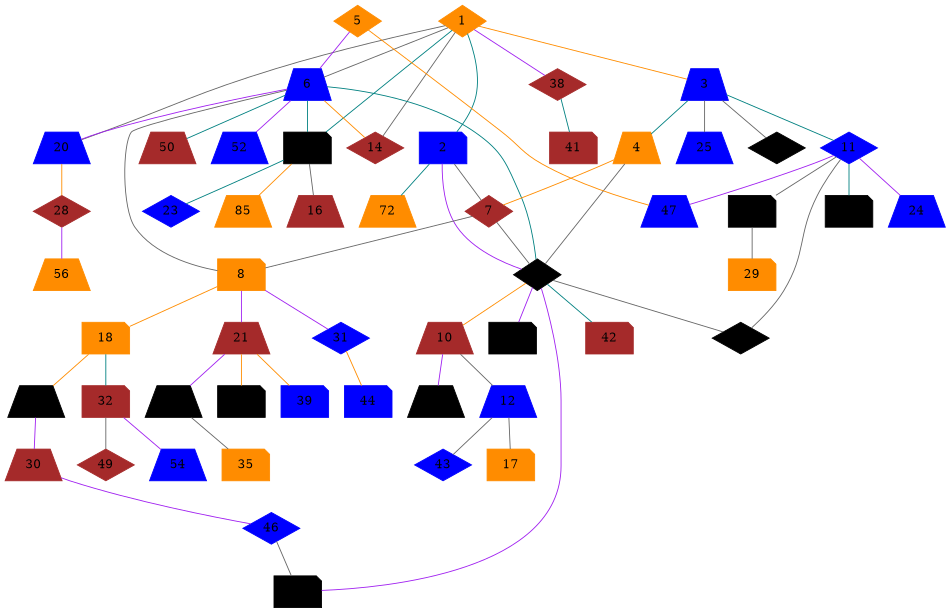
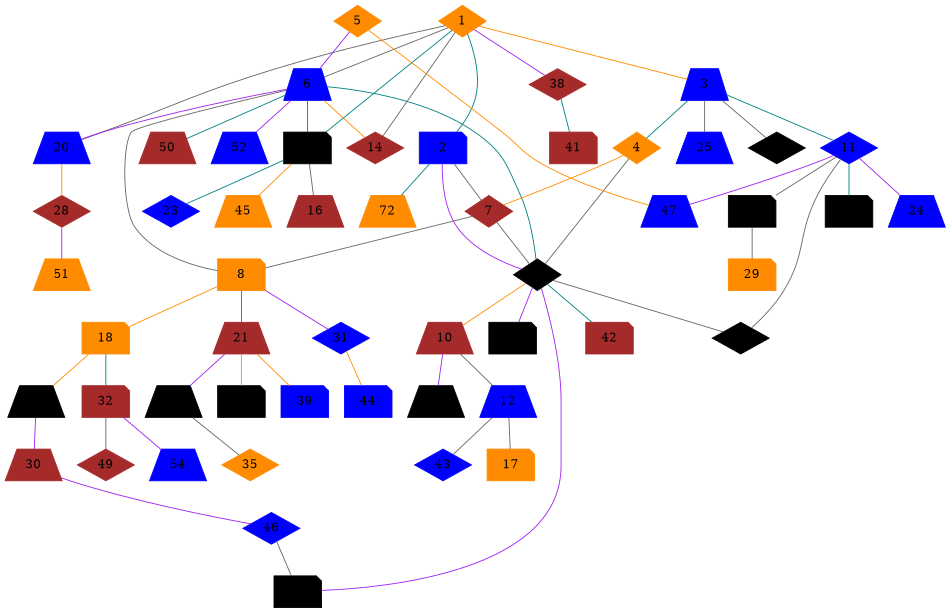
(637, 148) -> (637, 148)
(243, 211) -> (243, 211)
(62, 275) -> (62, 275)
(246, 465) -> (250, 465)
